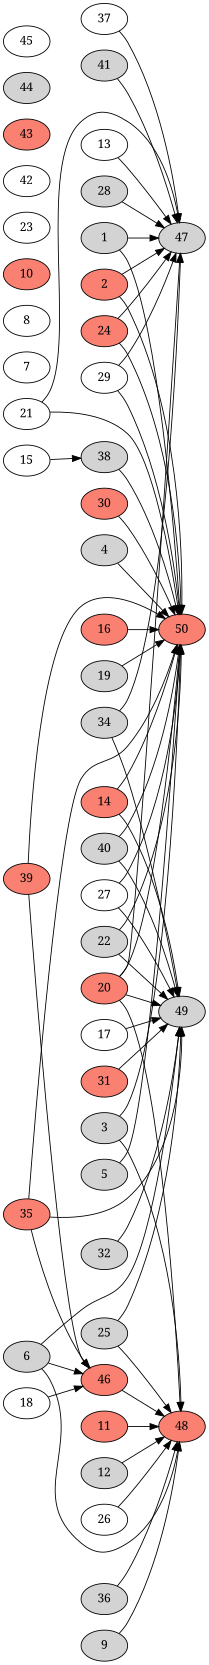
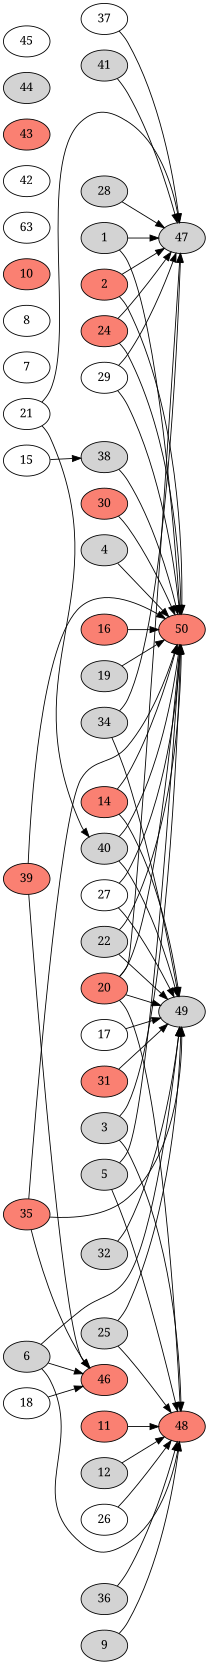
(104, 145) -> none
(27, 228) -> (27, 228)
(143, 459) -> (69, 606)
(139, 1401) -> (147, 1295)
